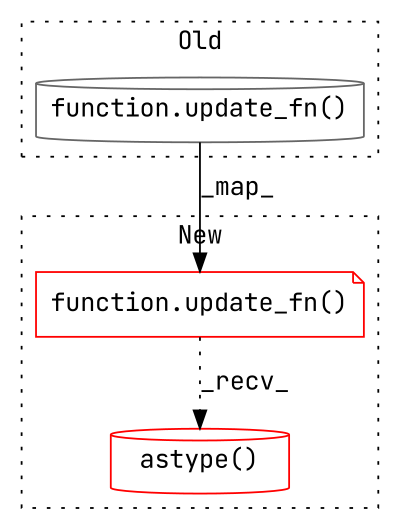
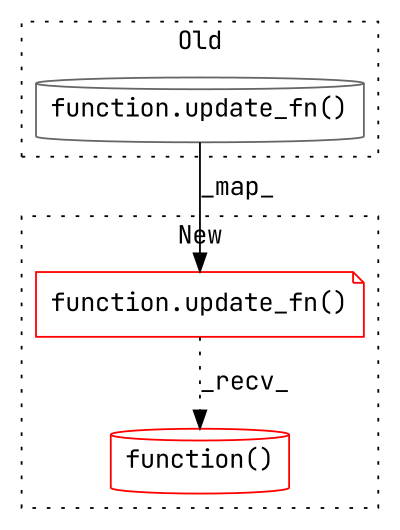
(200, 461) -> (200, 461)
